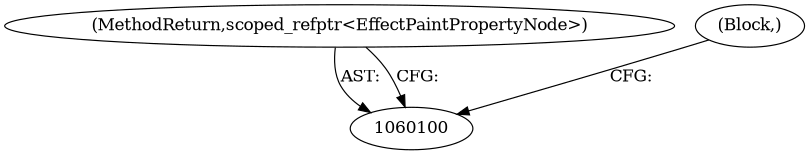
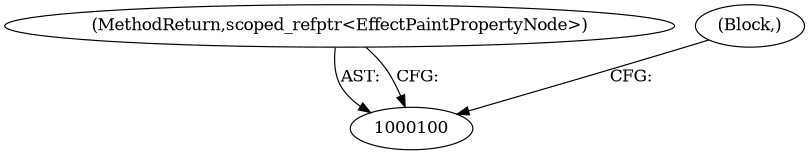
(412, 129) -> (412, 129)
